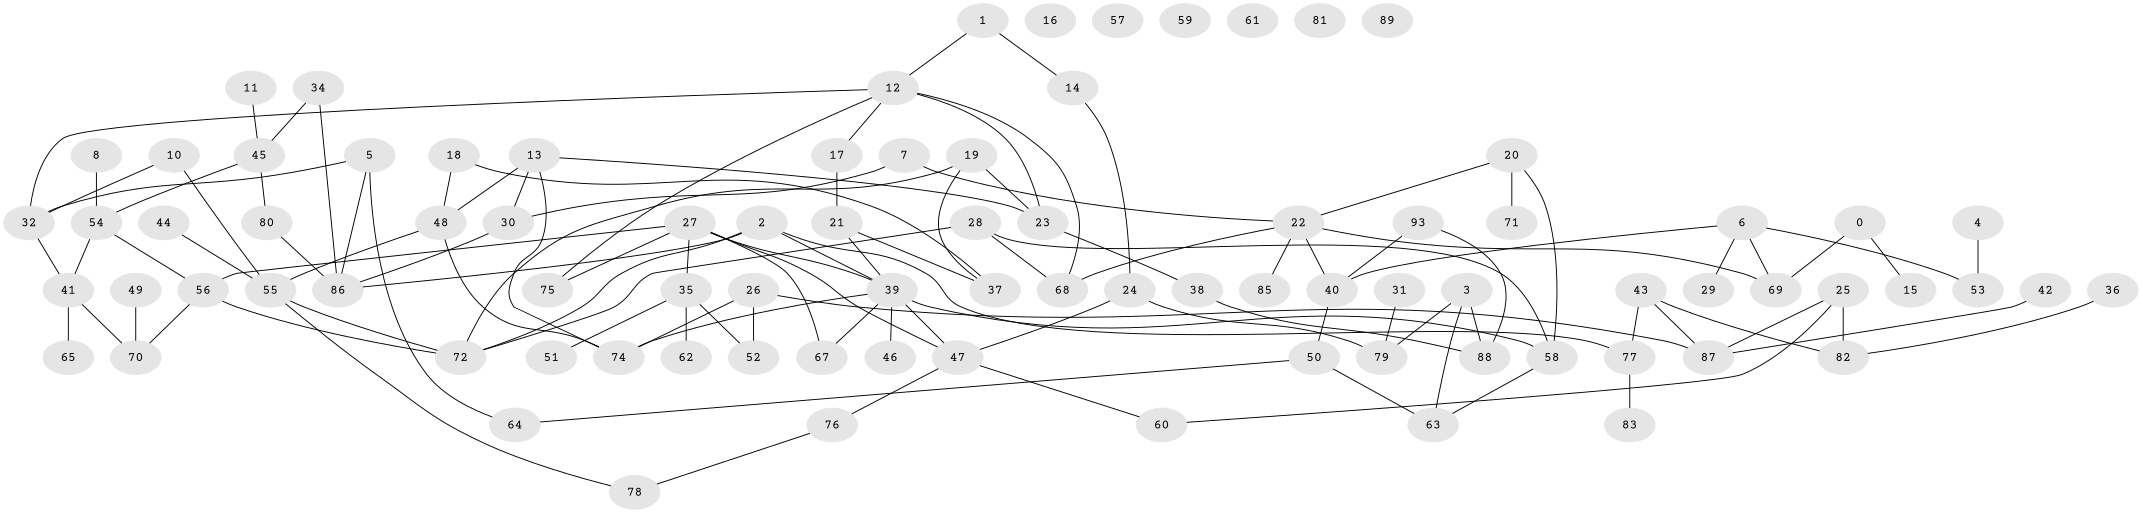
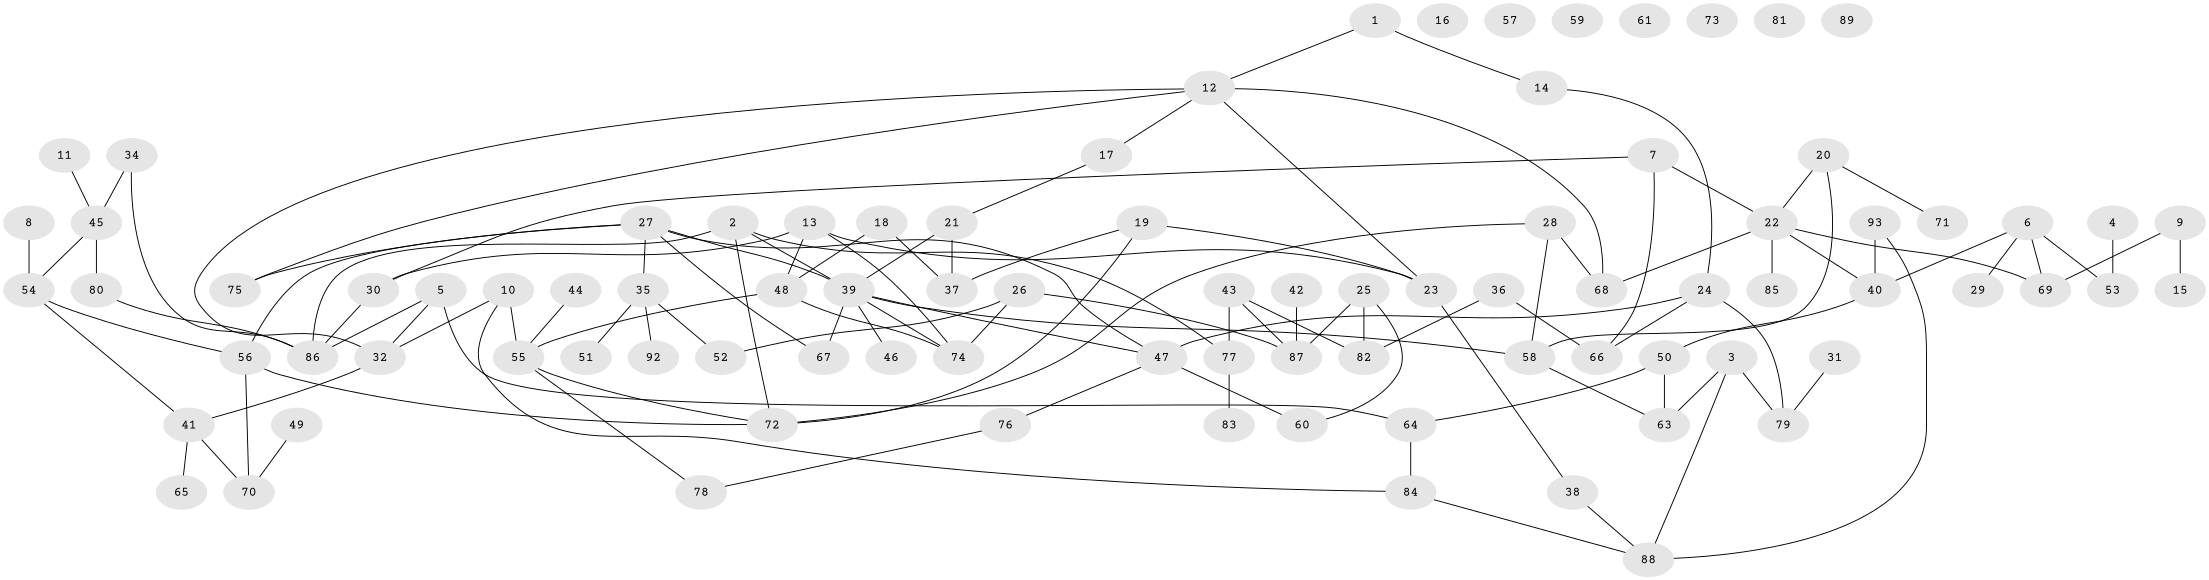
none -> (1712, 21)
(1860, 223) -> (2180, 223)
(686, 358) -> (653, 358)
none -> (1597, 358)
none -> (1411, 492)
